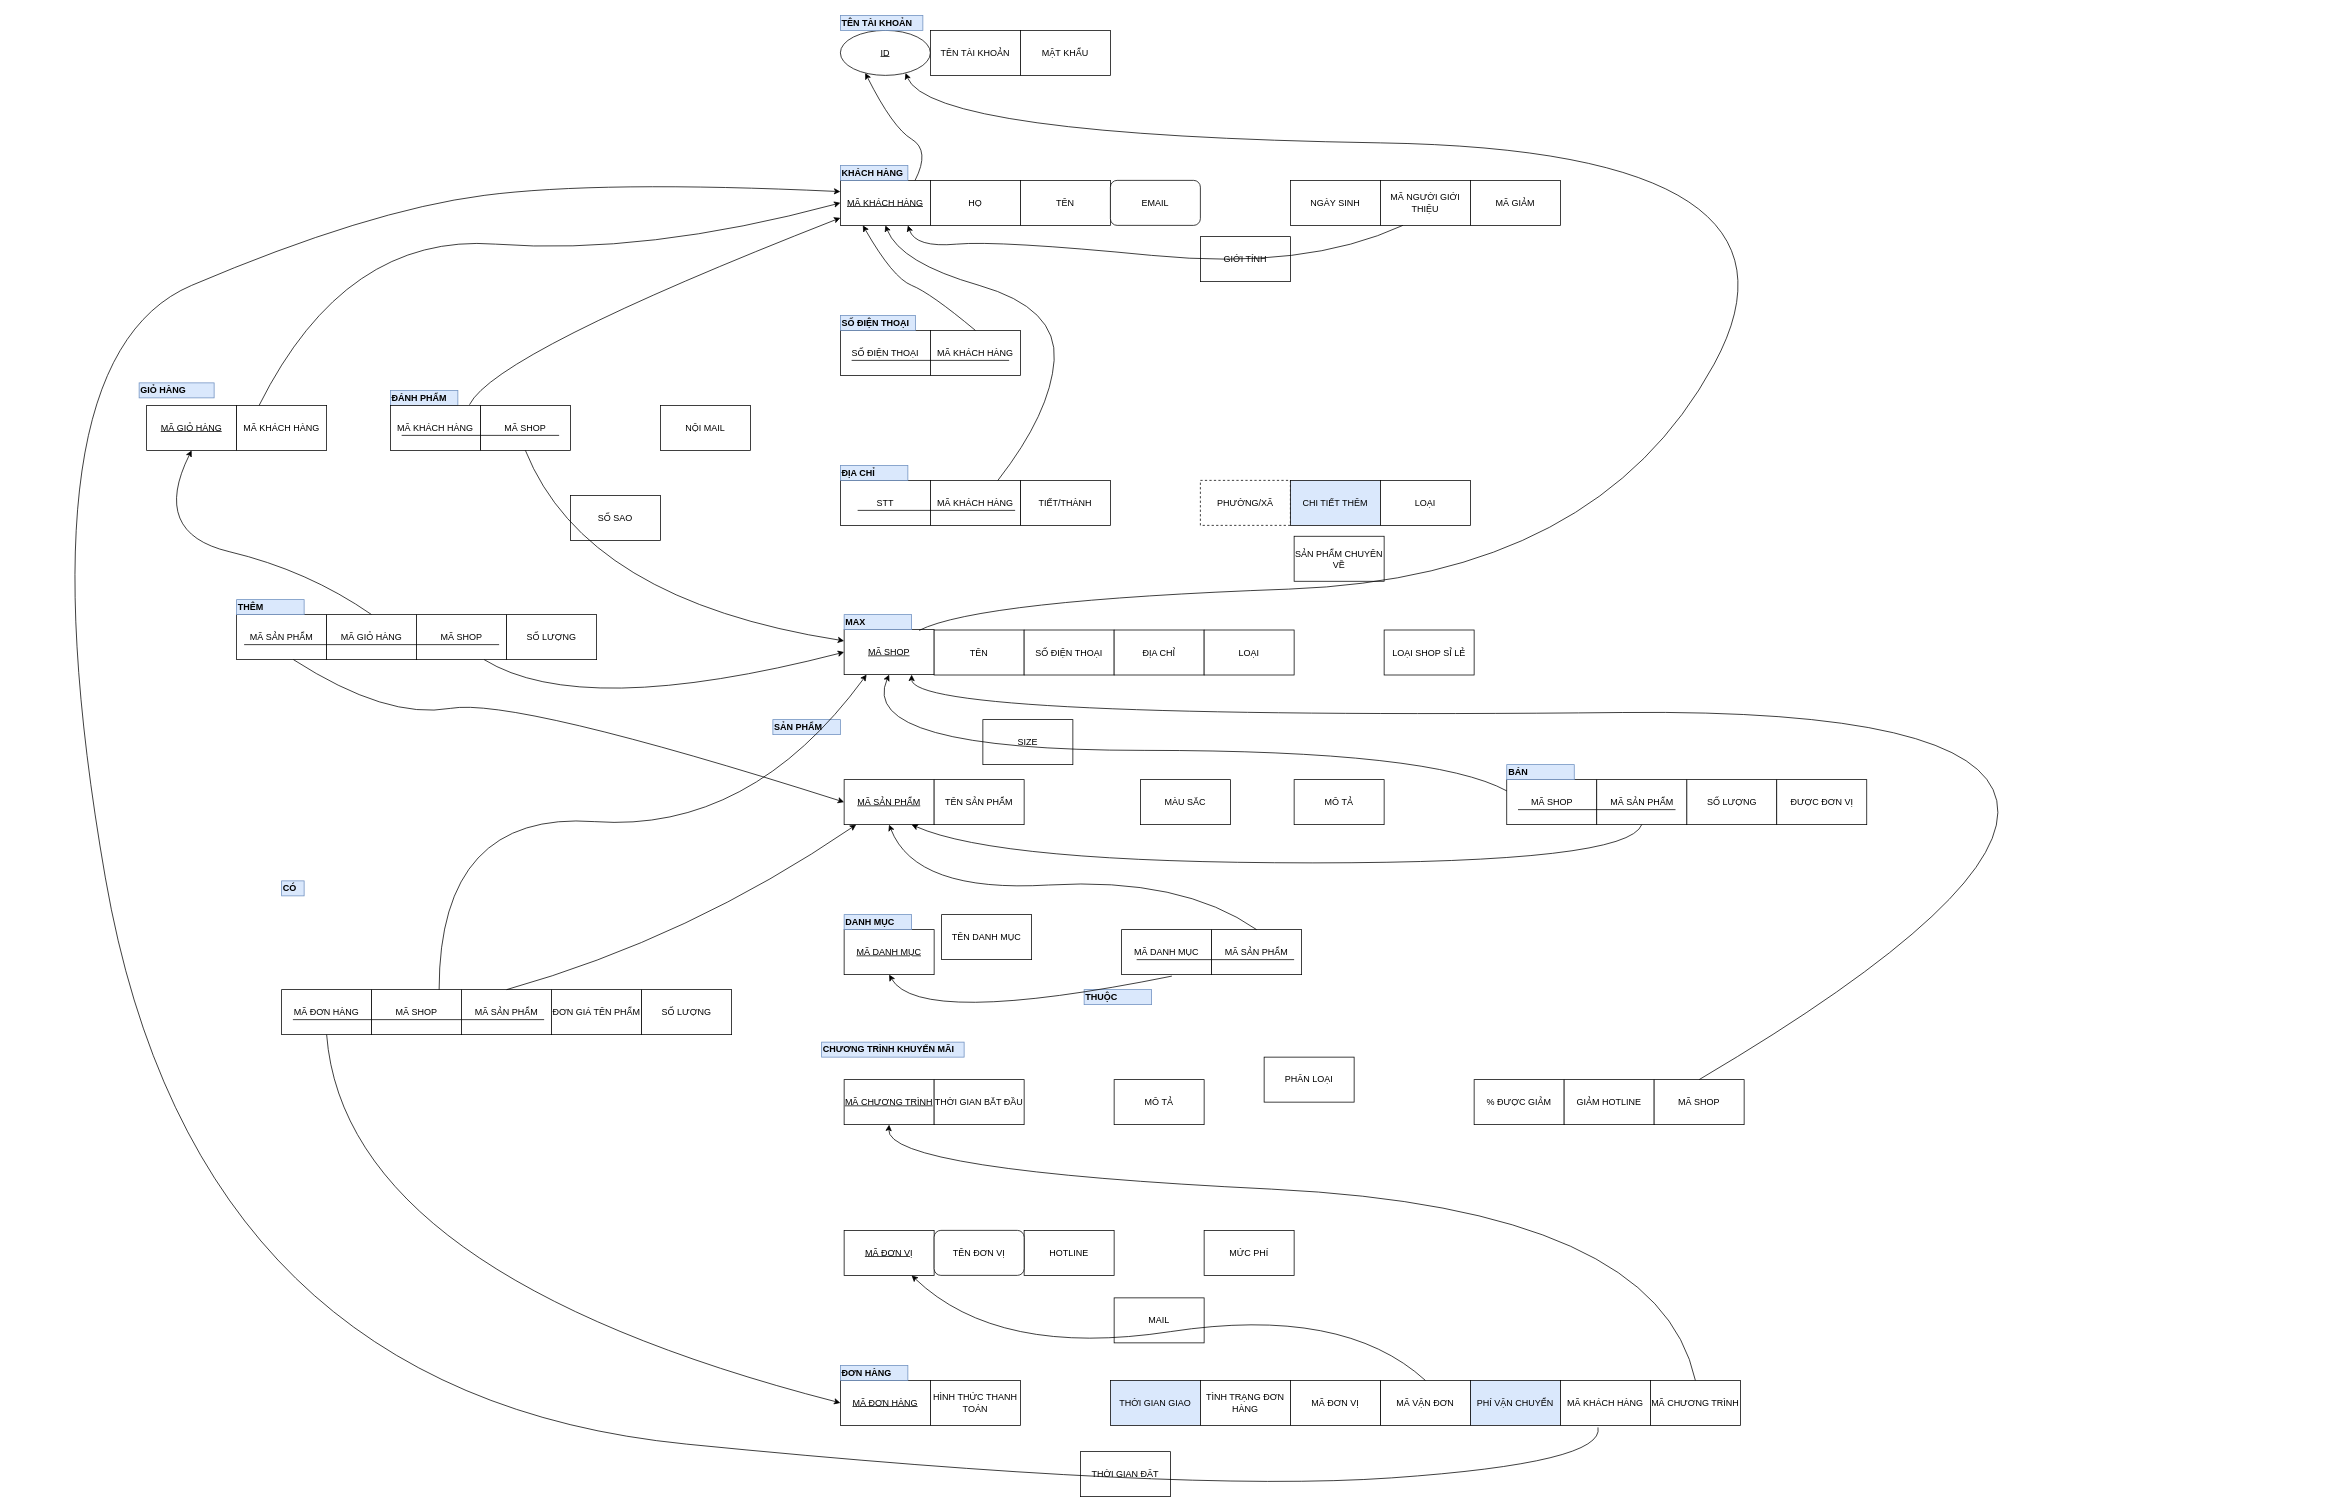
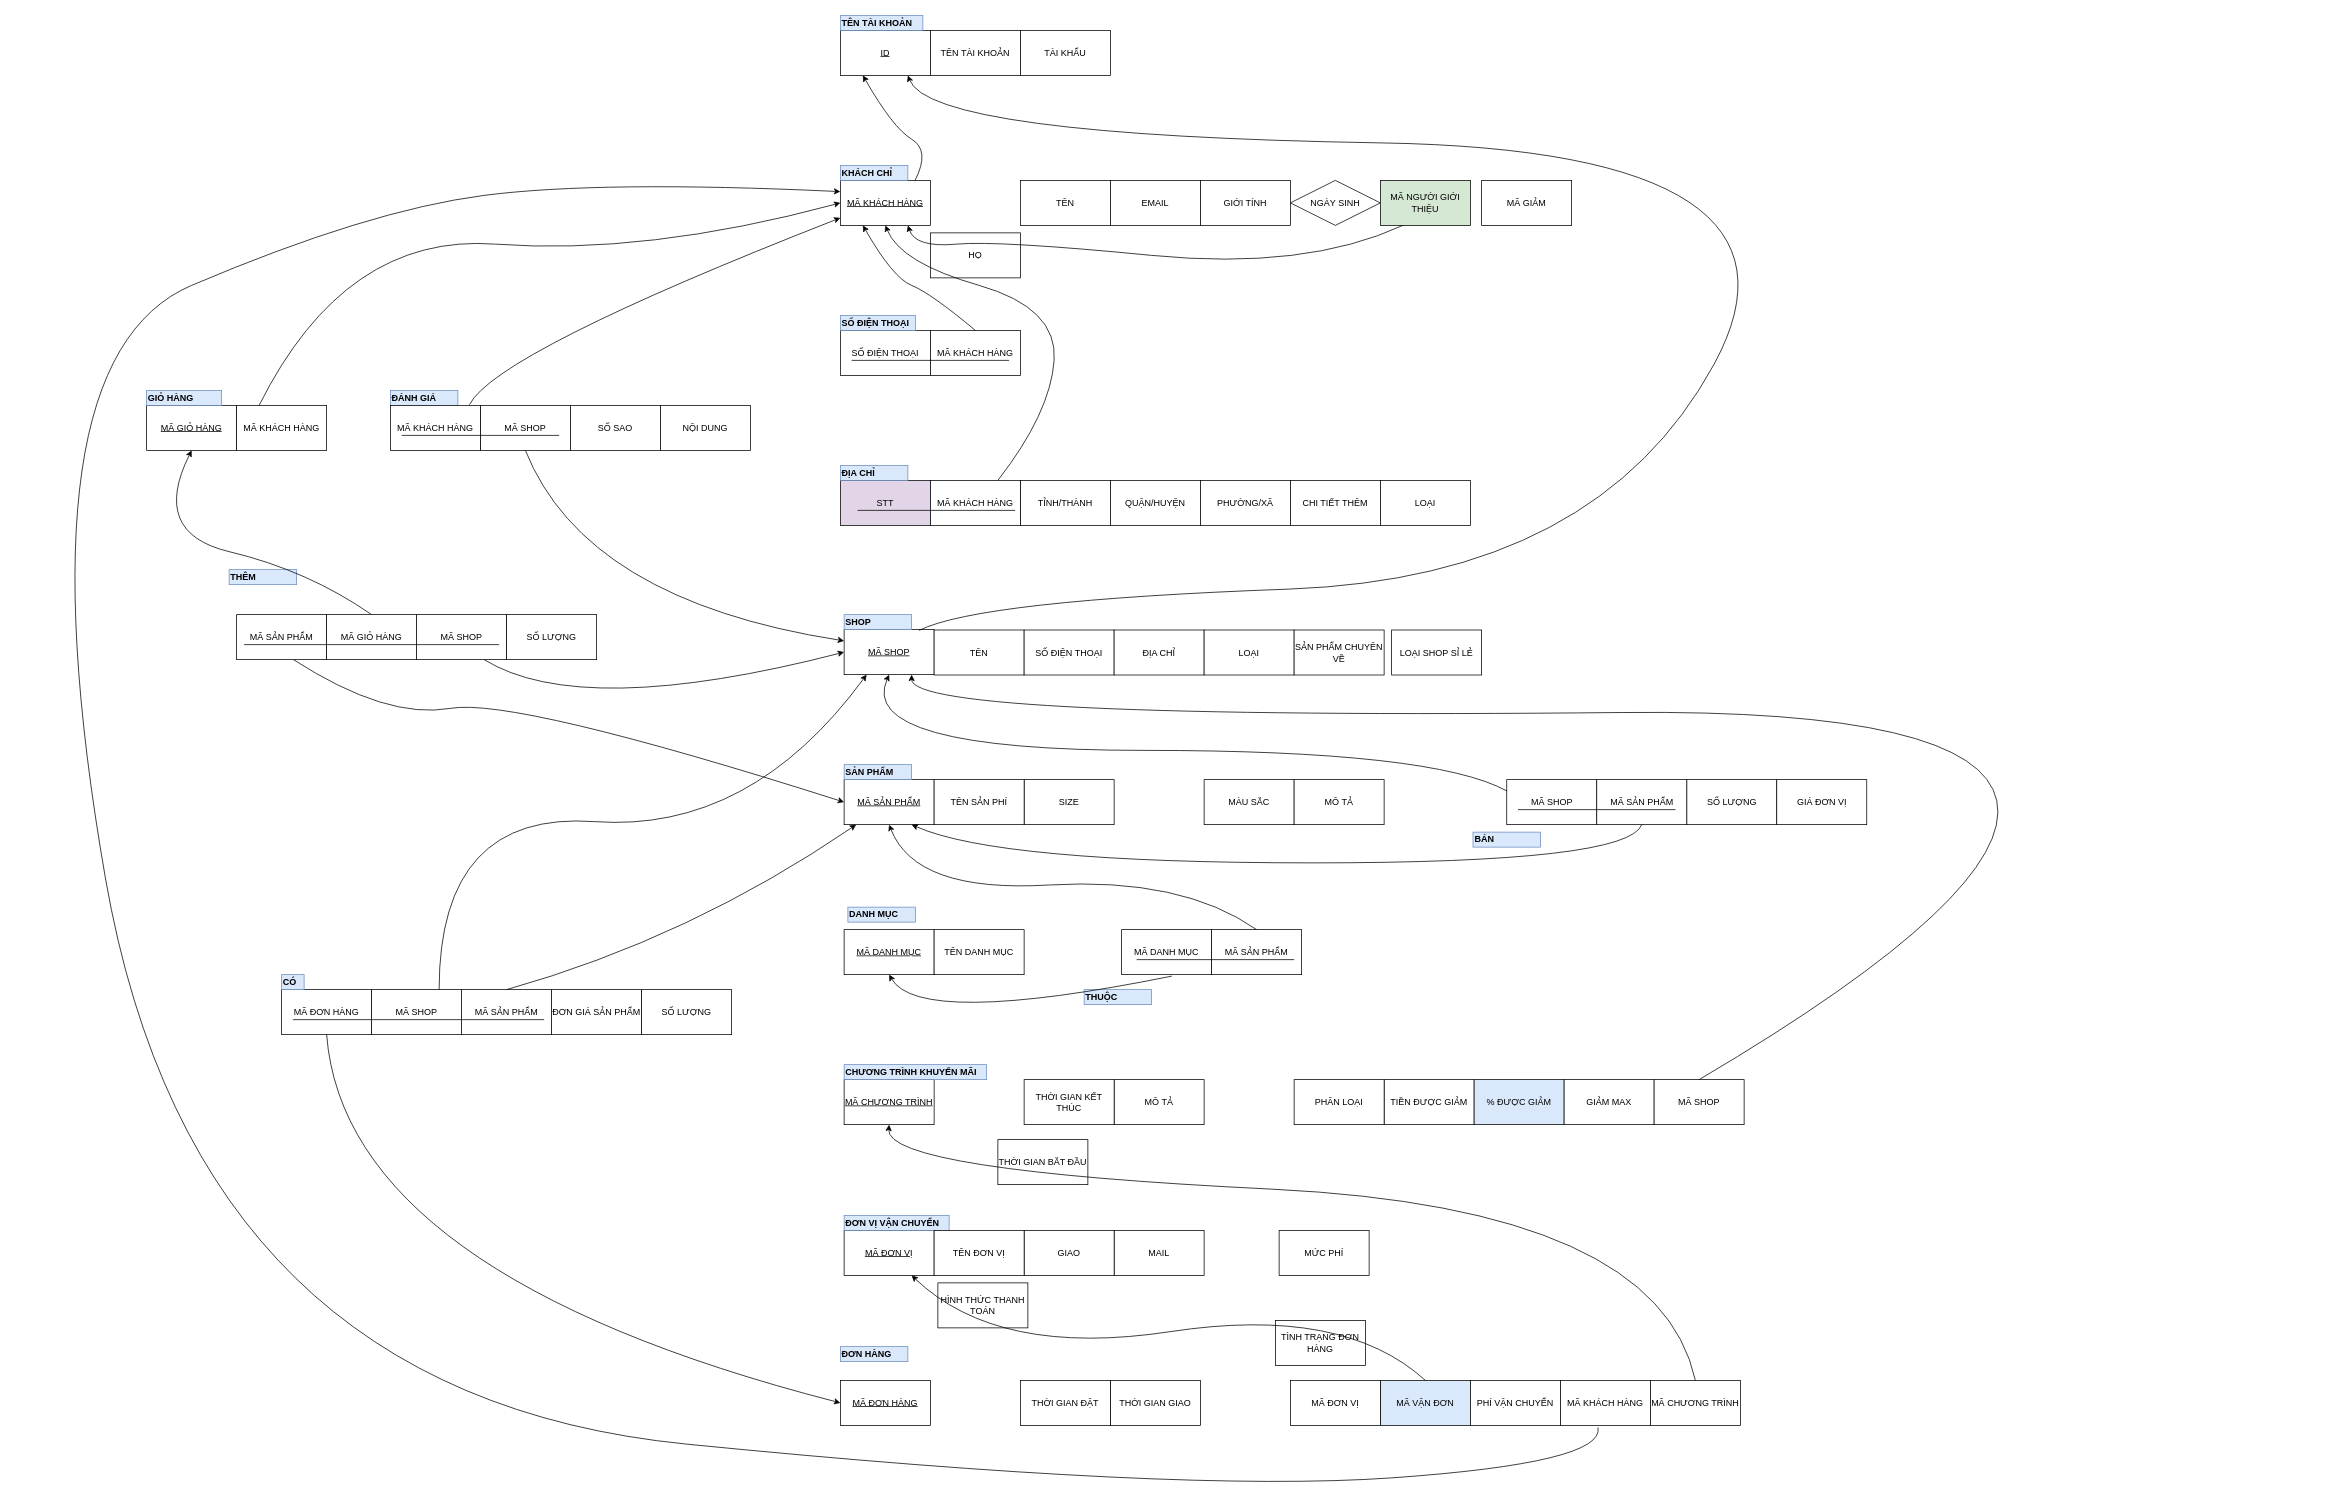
(885, 53) -> (885, 53)
(1065, 53) -> (1065, 53)
(866, 173) -> (863, 173)
(975, 203) -> (975, 255)
(1155, 203) -> (1155, 203)
(1335, 203) -> (1335, 203)
(1425, 203) -> (1425, 203)
(1515, 203) -> (1527, 203)
(1245, 259) -> (1245, 203)
(177, 390) -> (184, 398)
(413, 398) -> (411, 398)
(705, 428) -> (705, 428)
(885, 503) -> (885, 503)
(1065, 503) -> (1065, 503)
none -> (1155, 503)
(1245, 503) -> (1245, 503)
(1335, 503) -> (1335, 503)
(615, 518) -> (615, 428)
(1339, 559) -> (1339, 653)
(270, 607) -> (263, 577)
(853, 622) -> (856, 622)
(1429, 653) -> (1437, 653)
(807, 727) -> (878, 772)
(1028, 742) -> (1069, 802)
(1541, 772) -> (1507, 840)
(979, 802) -> (979, 802)
(1185, 802) -> (1249, 802)
(1822, 802) -> (1822, 802)
(293, 888) -> (293, 982)
(878, 922) -> (882, 915)
(987, 937) -> (979, 952)
(597, 1012) -> (597, 1012)
(893, 1050) -> (915, 1072)
(1309, 1080) -> (1339, 1102)
(979, 1102) -> (1043, 1162)
none -> (1069, 1102)
none -> (1429, 1102)
(1519, 1102) -> (1519, 1102)
(1609, 1102) -> (1609, 1102)
none -> (897, 1223)
(979, 1253) -> (979, 1253)
(1069, 1253) -> (1069, 1253)
(1249, 1253) -> (1324, 1253)
(1159, 1320) -> (1159, 1253)
(874, 1373) -> (874, 1354)
(975, 1403) -> (983, 1305)
(1155, 1403) -> (1155, 1403)
(1245, 1403) -> (1320, 1343)
(1425, 1403) -> (1425, 1403)
(1515, 1403) -> (1515, 1403)
(1125, 1474) -> (1065, 1403)
